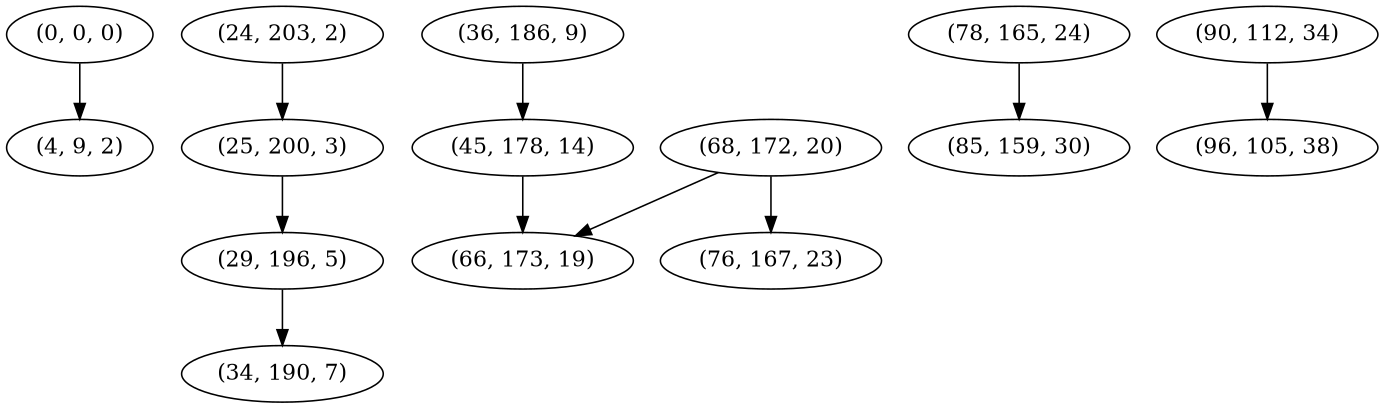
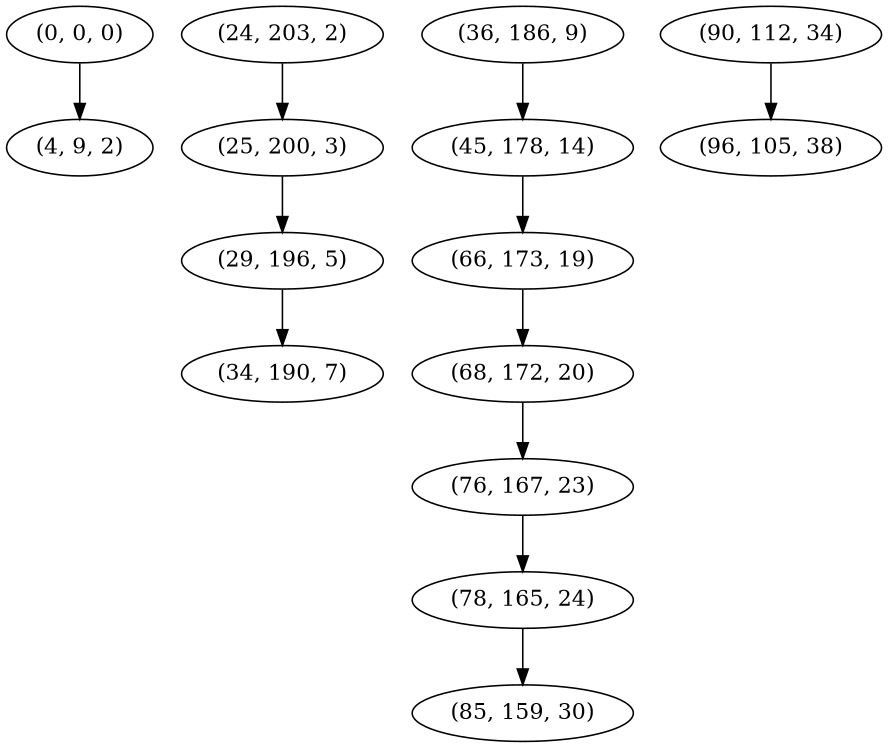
(654, 201) -> (523, 310)
none -> (523, 536)
